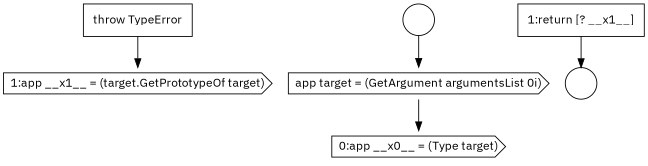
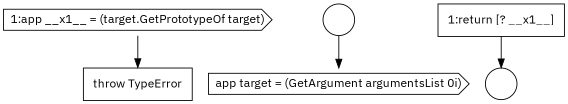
(138, 47) -> (138, 47)
(419, 147) -> none
